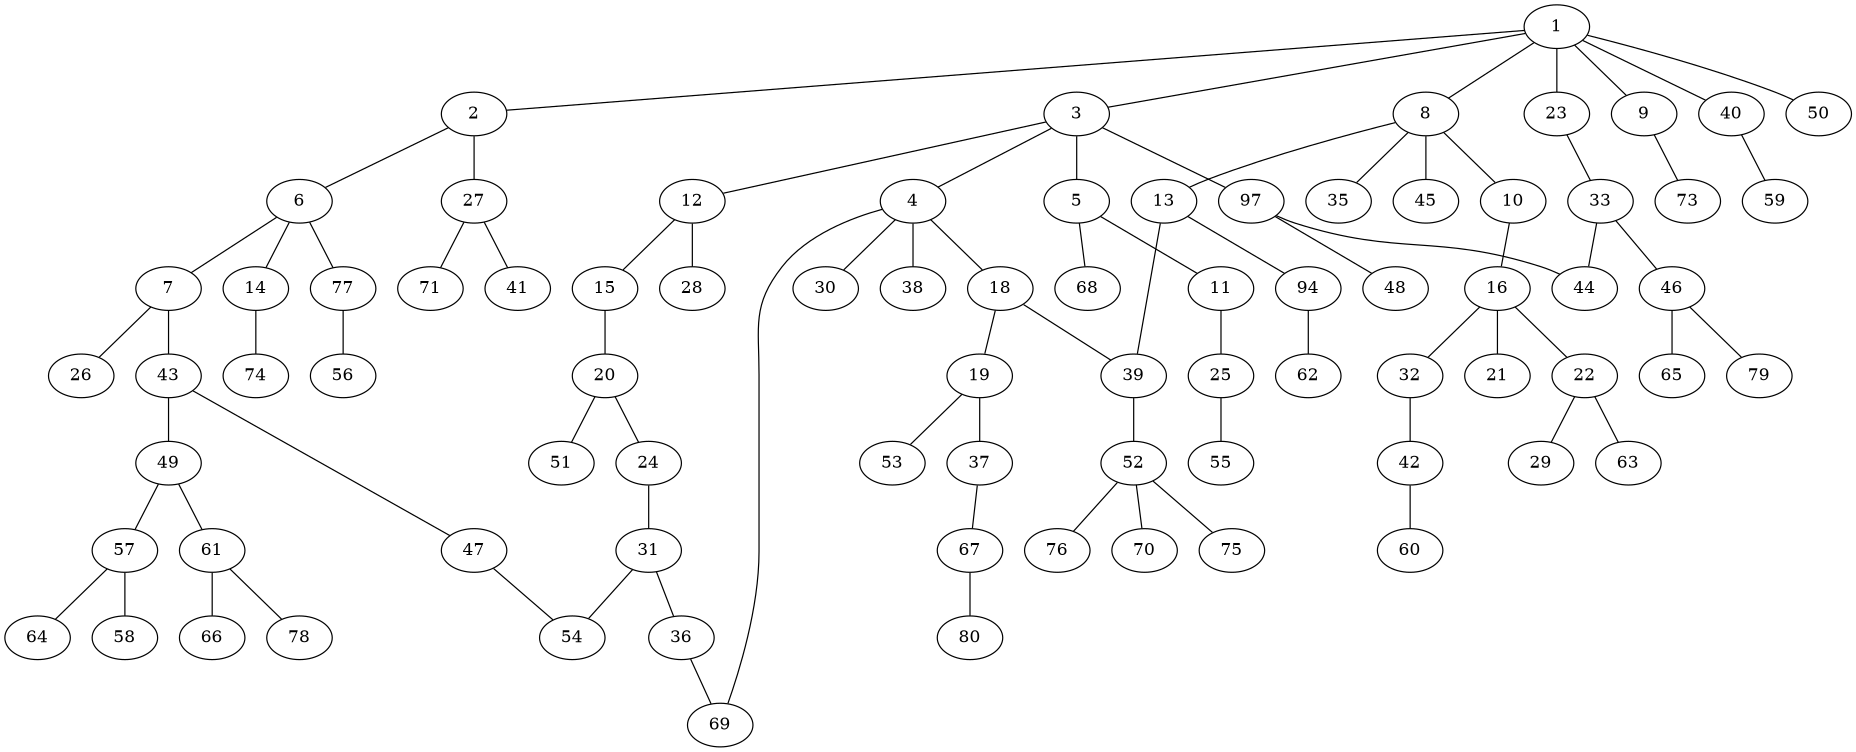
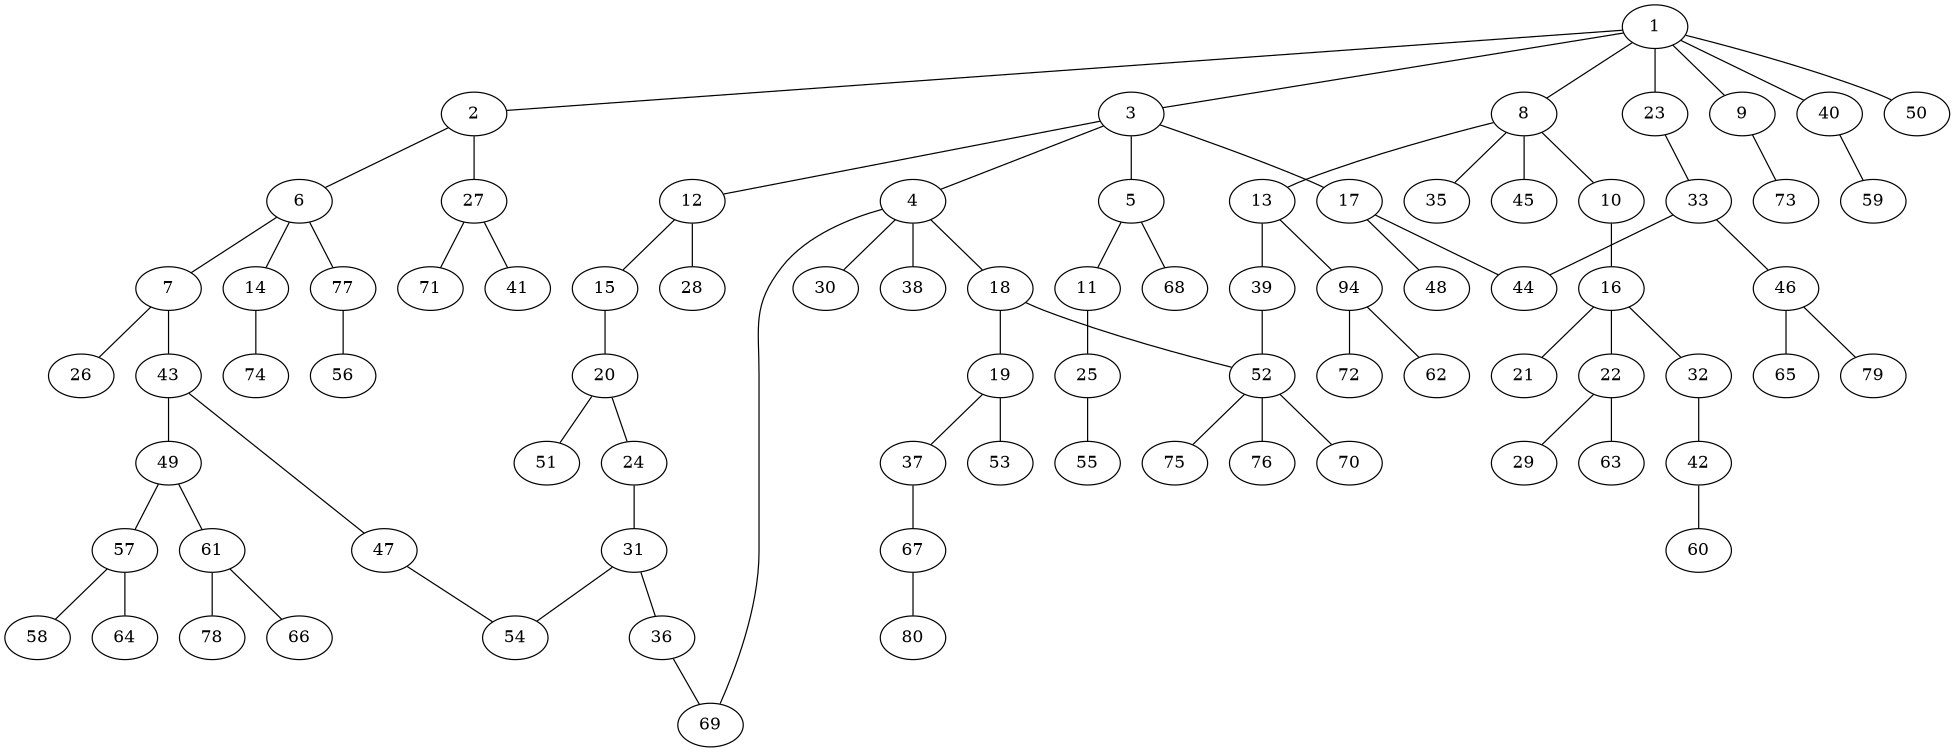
(1251, 201) -> (1350, 201)
(1067, 332) -> (1128, 339)
none -> (1350, 376)
